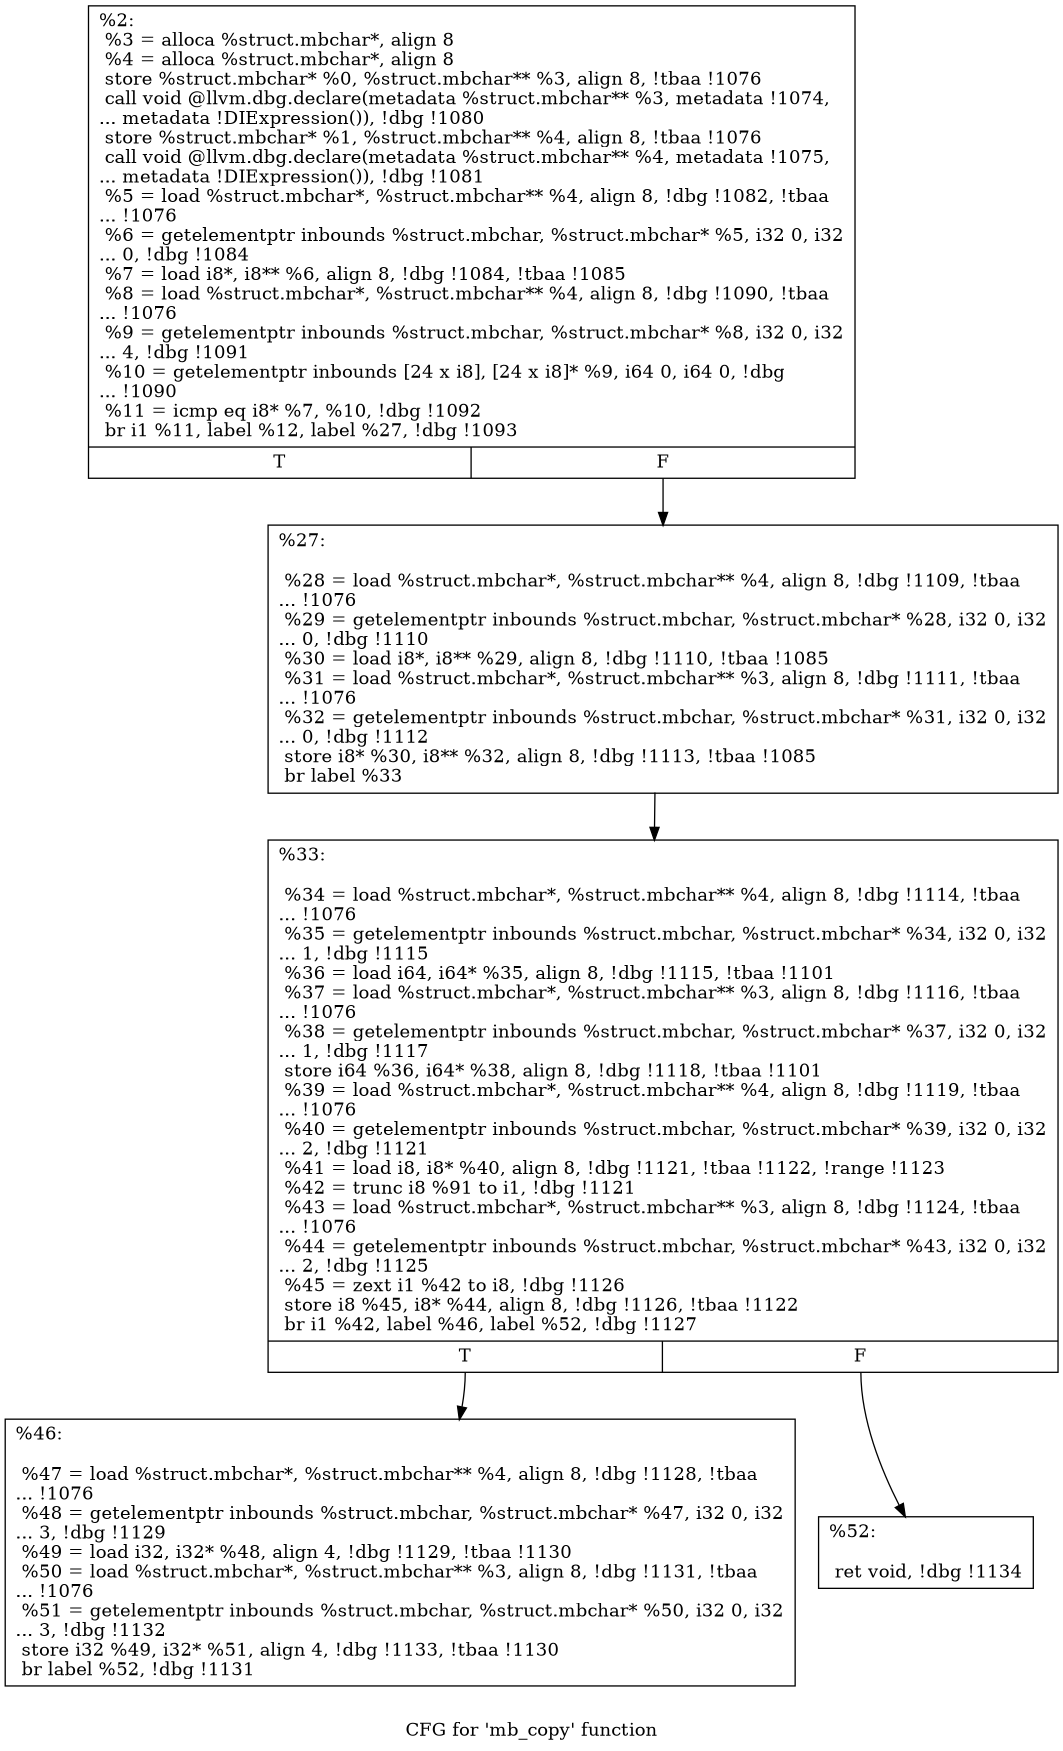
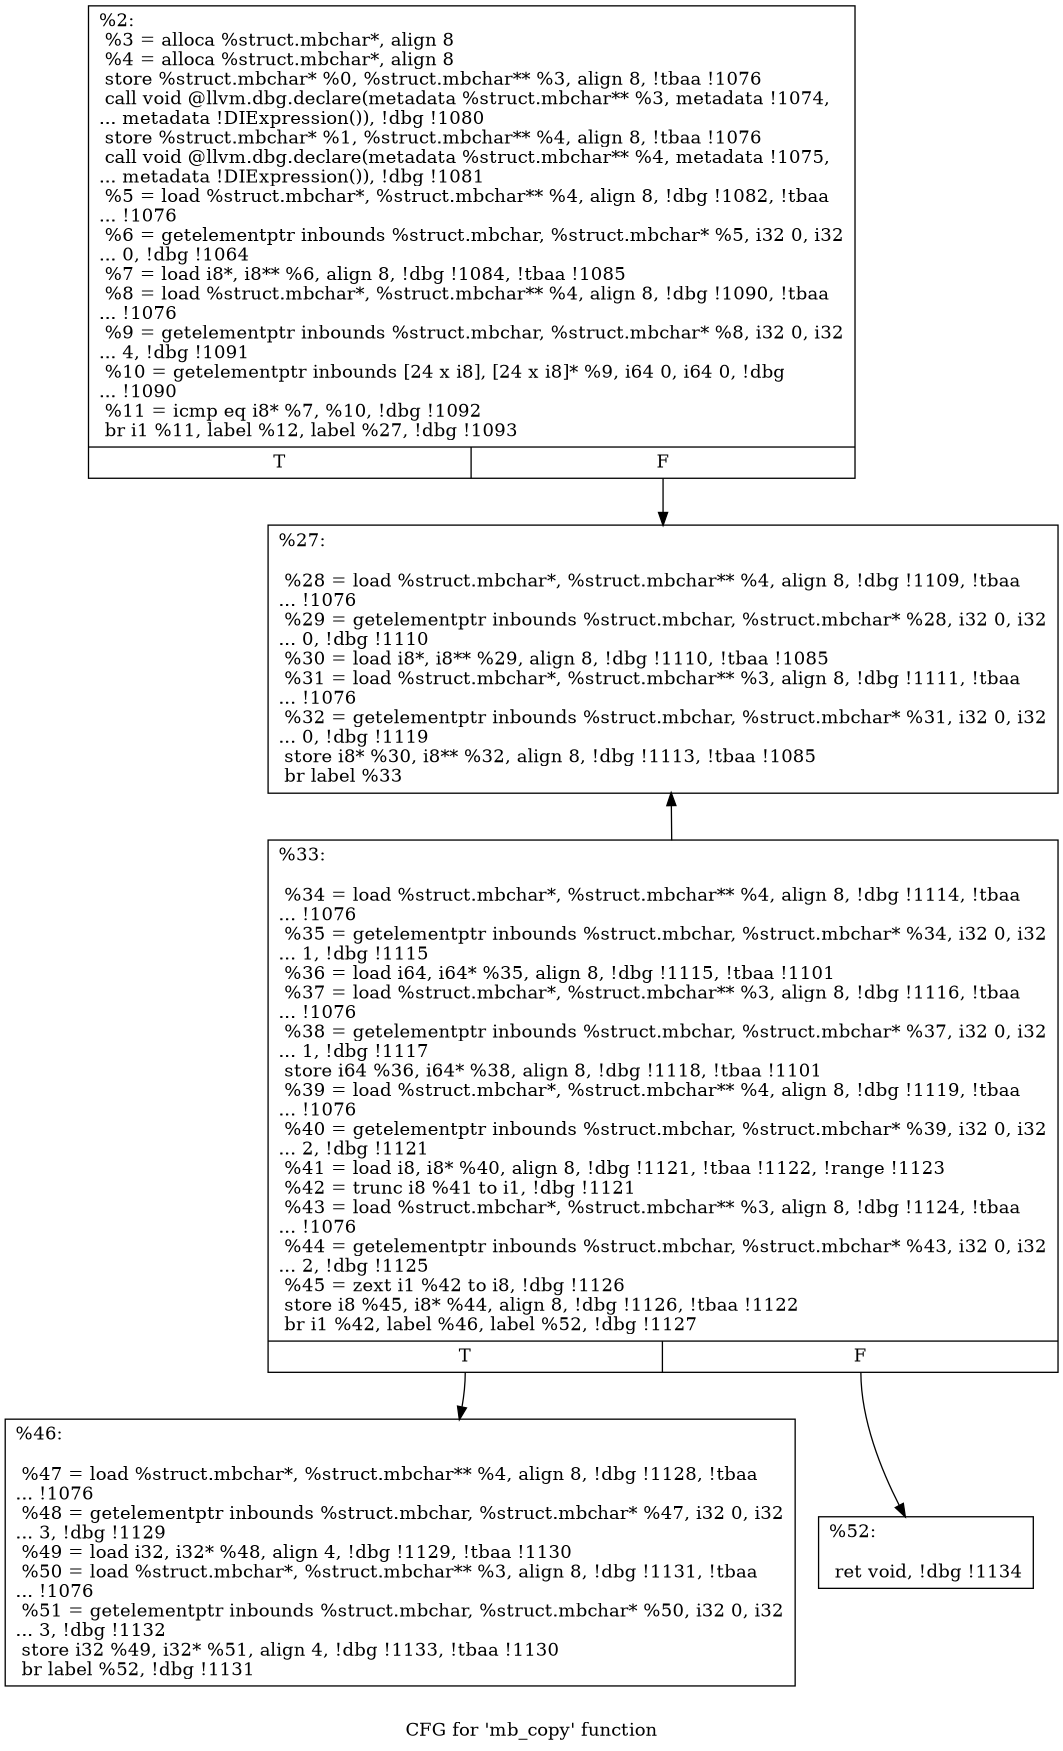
(174, 255) -> (174, 255)
(354, 737) -> (354, 737)
(655, 810) -> (672, 823)
(457, 1188) -> (457, 1188)
